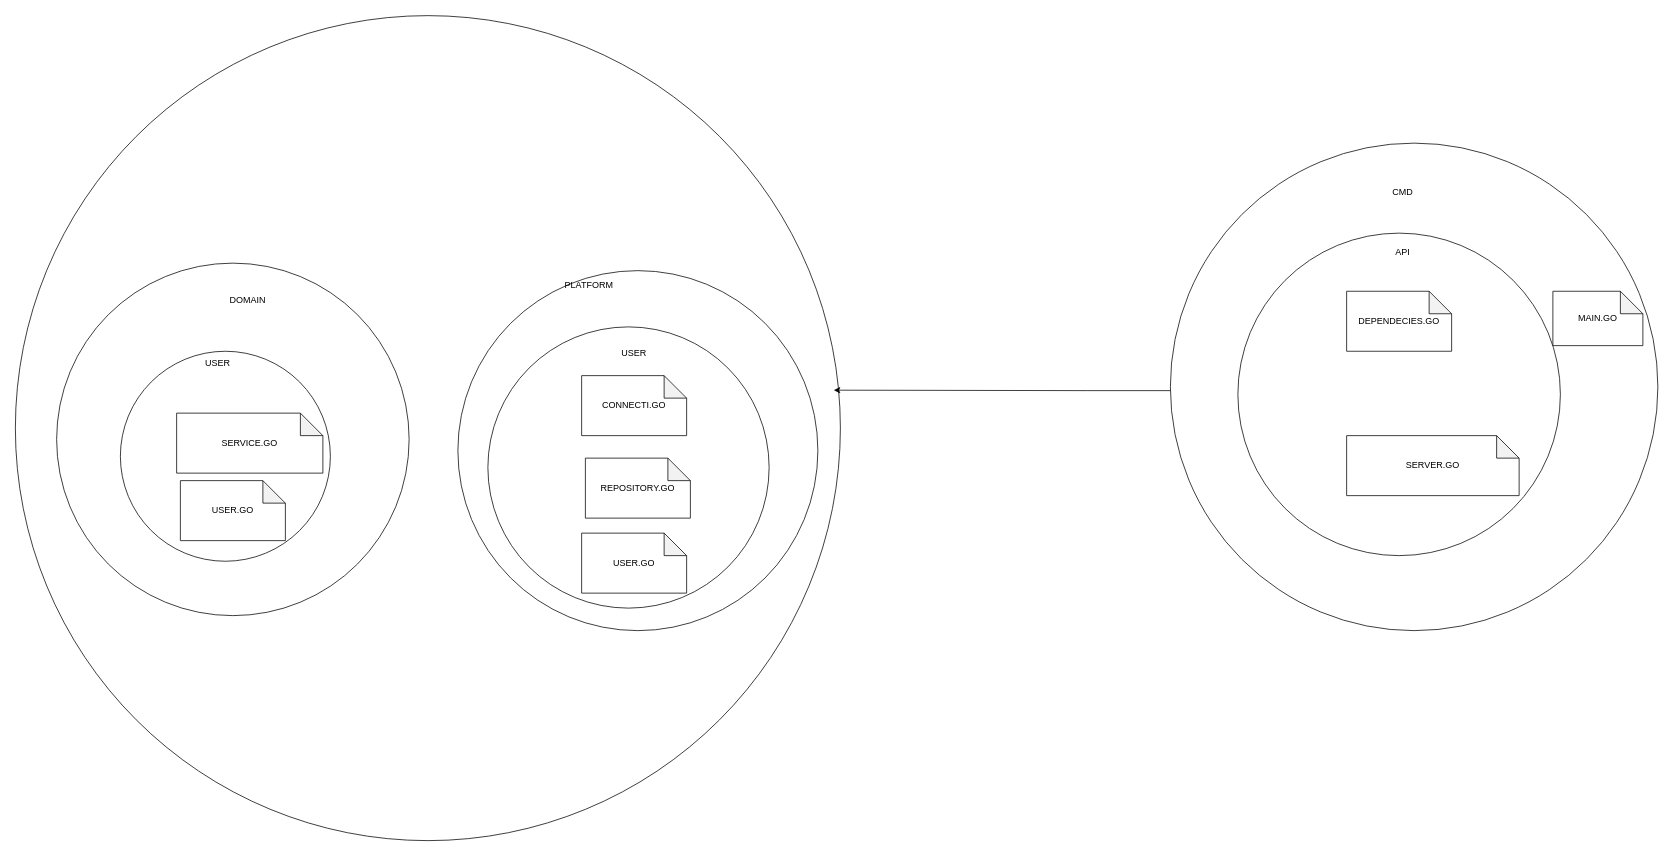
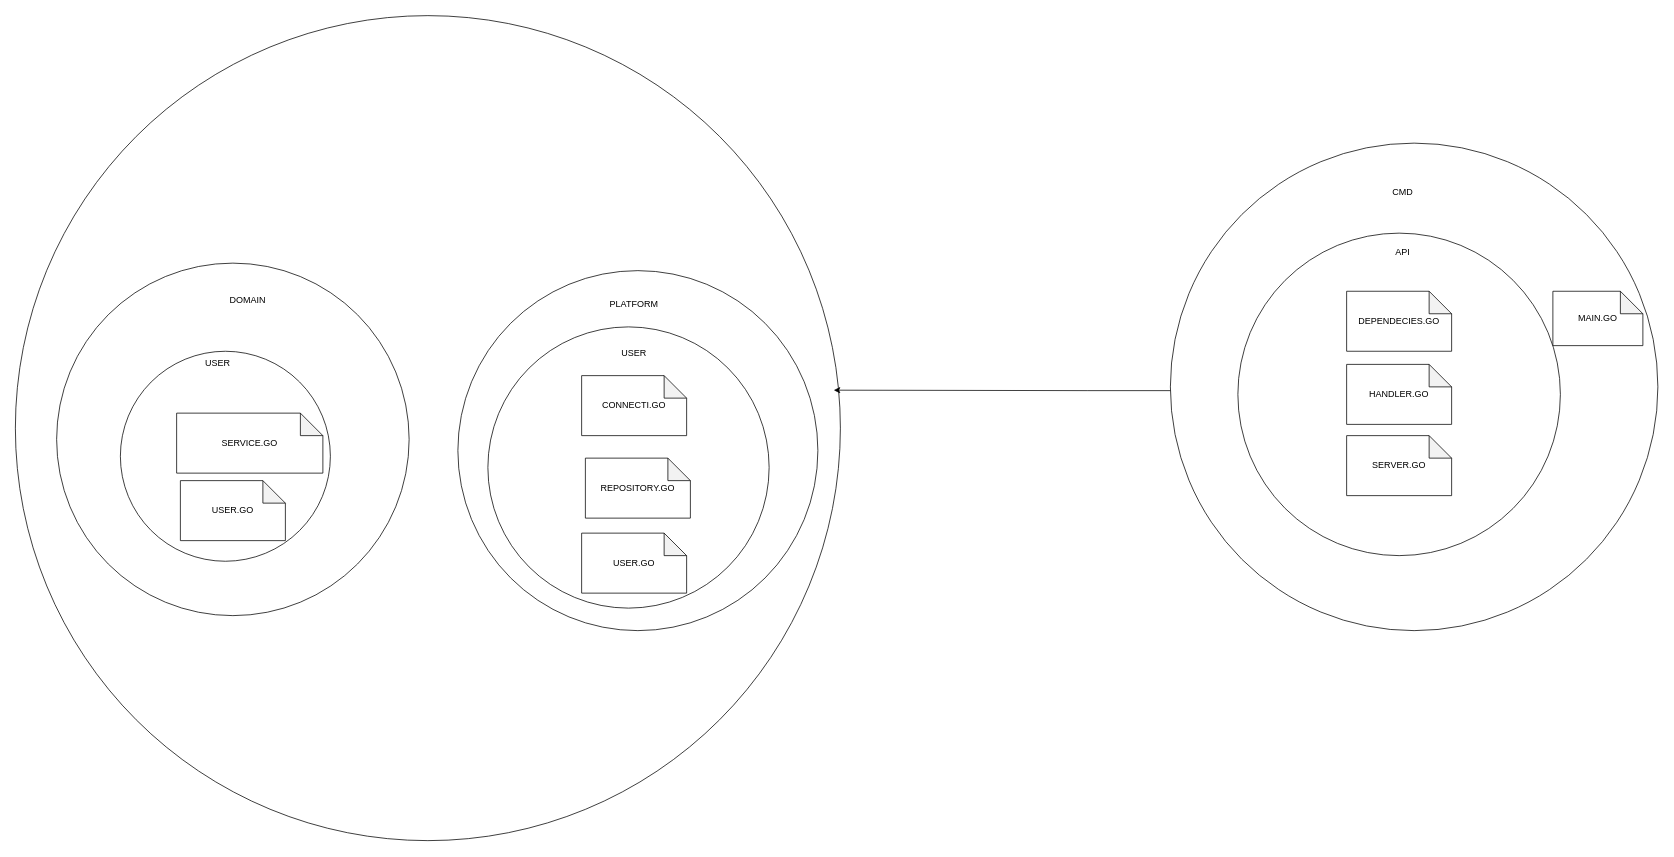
(589, 285) -> (634, 304)
none -> (1399, 394)
(1433, 465) -> (1399, 465)
